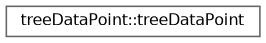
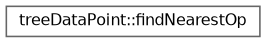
(133, 21) -> (133, 21)
